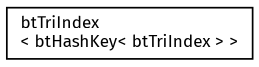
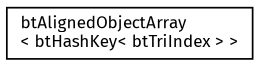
(130, 33) -> (130, 33)
